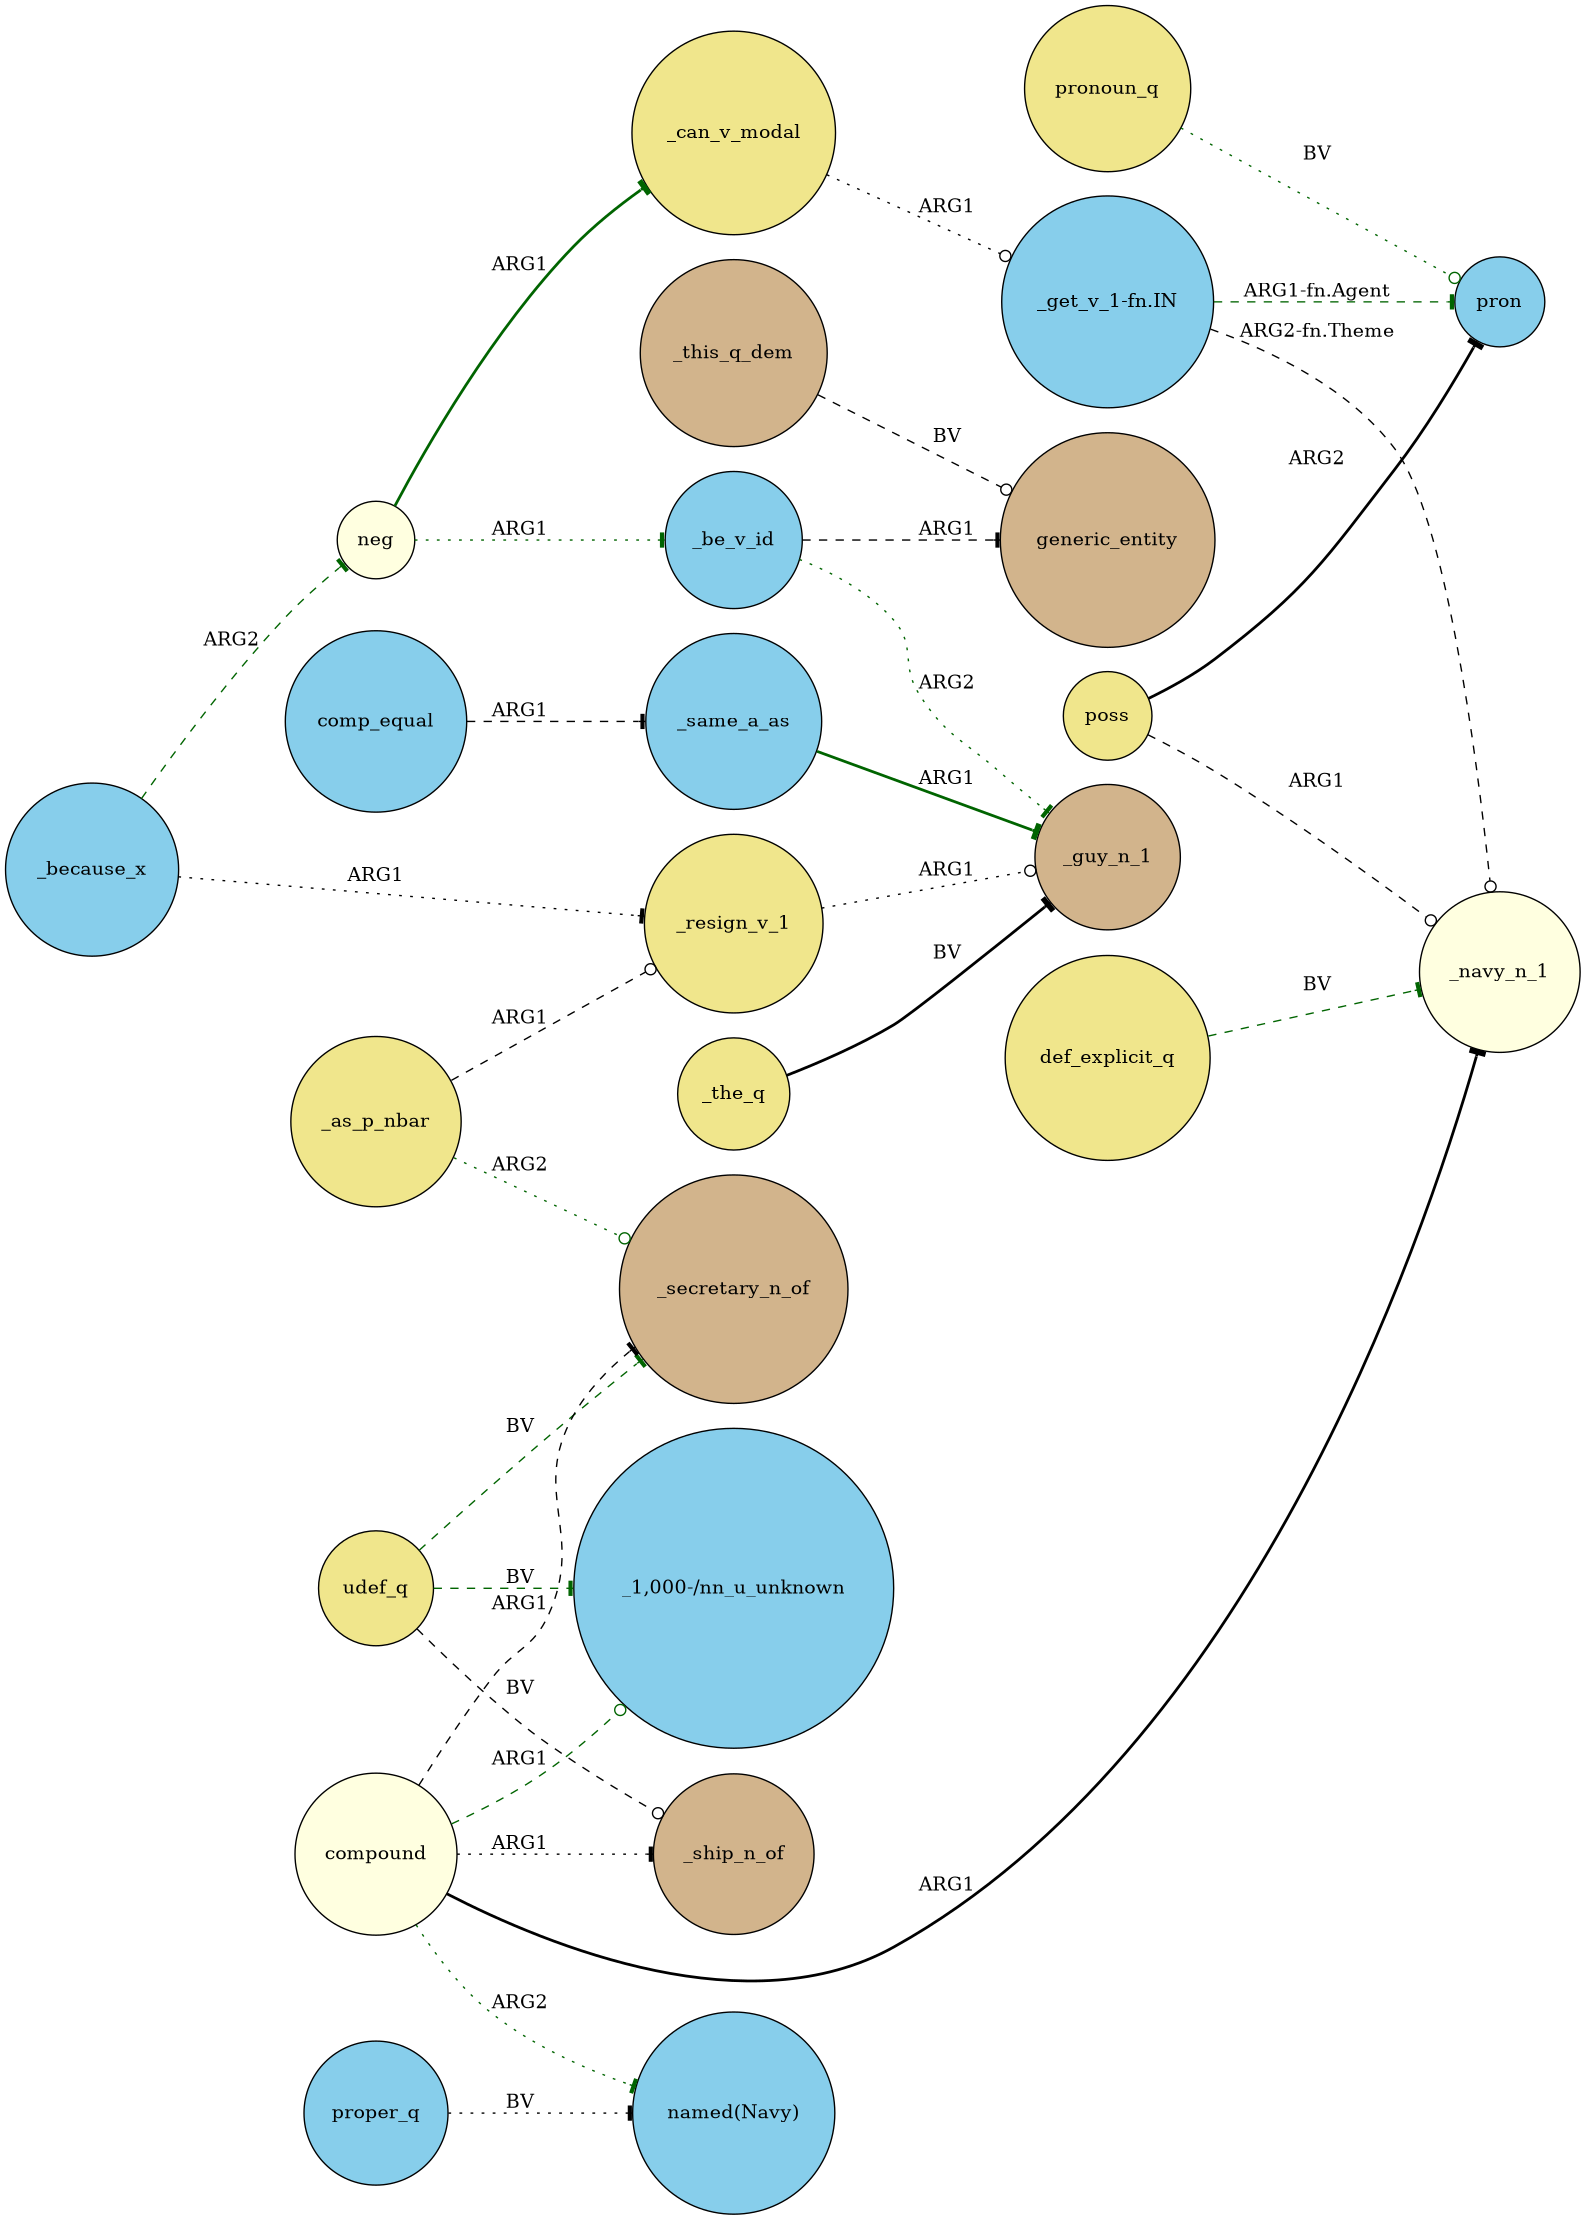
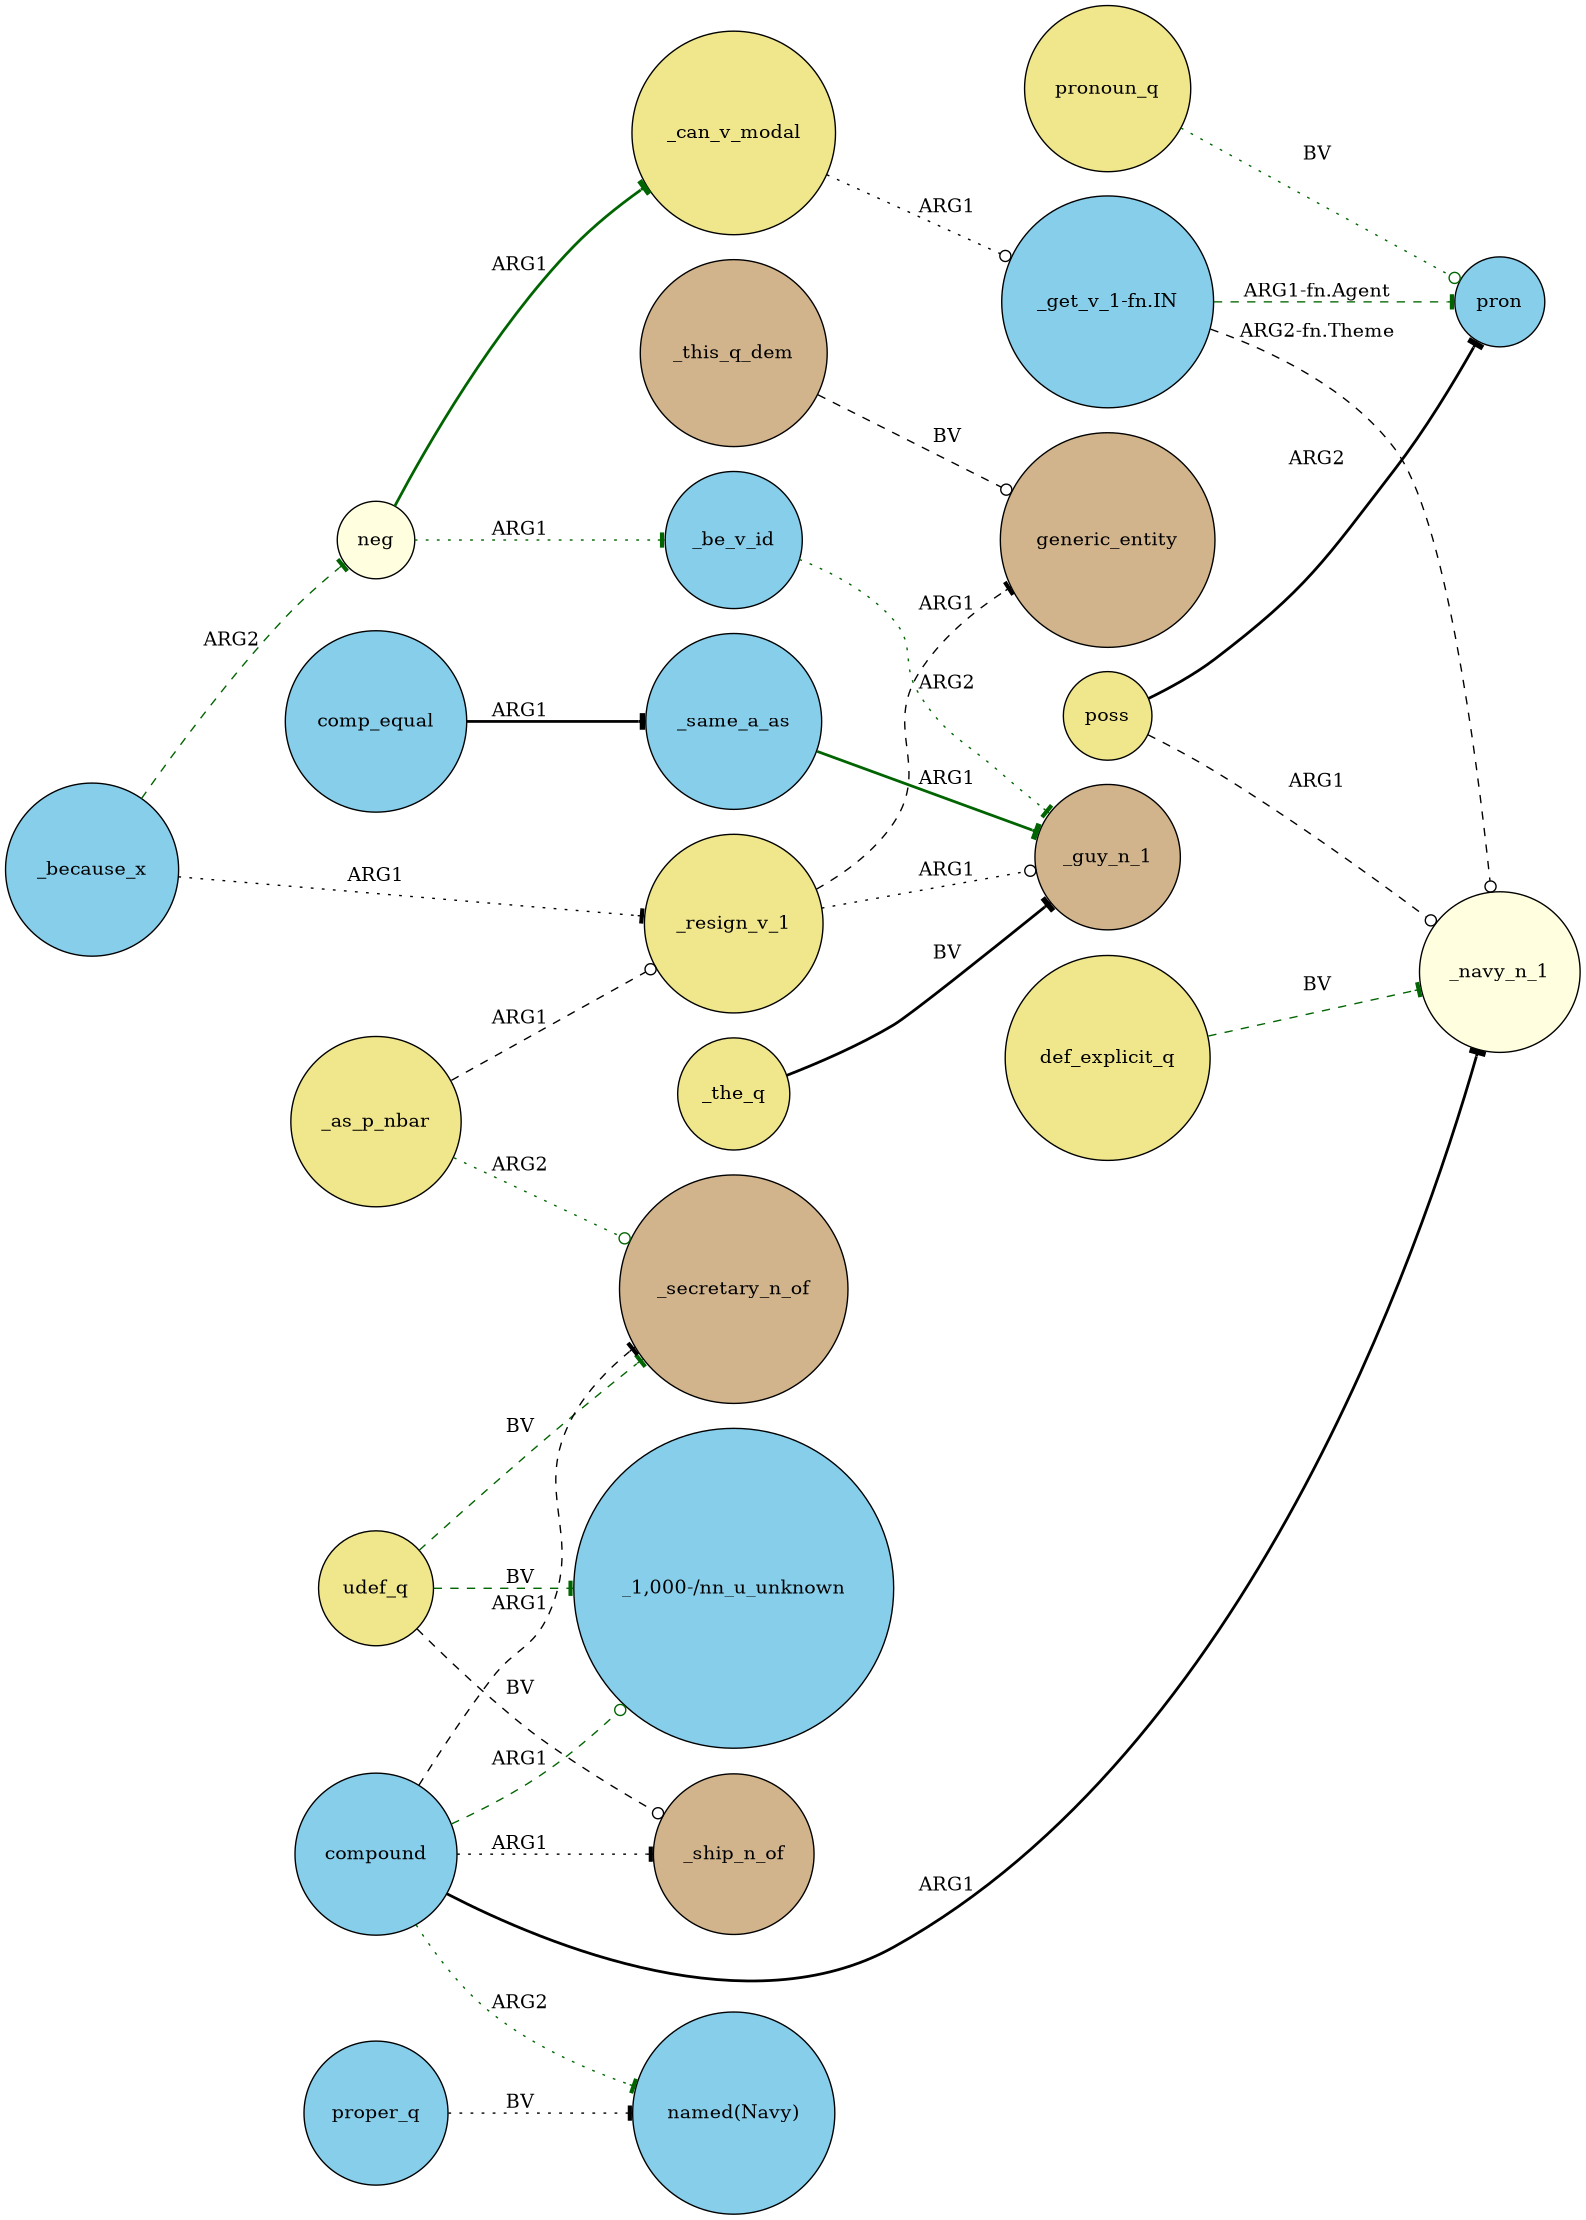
(898, 540) -> (906, 739)
(553, 721) -> (553, 721)
(376, 1854) -> (376, 1854)
